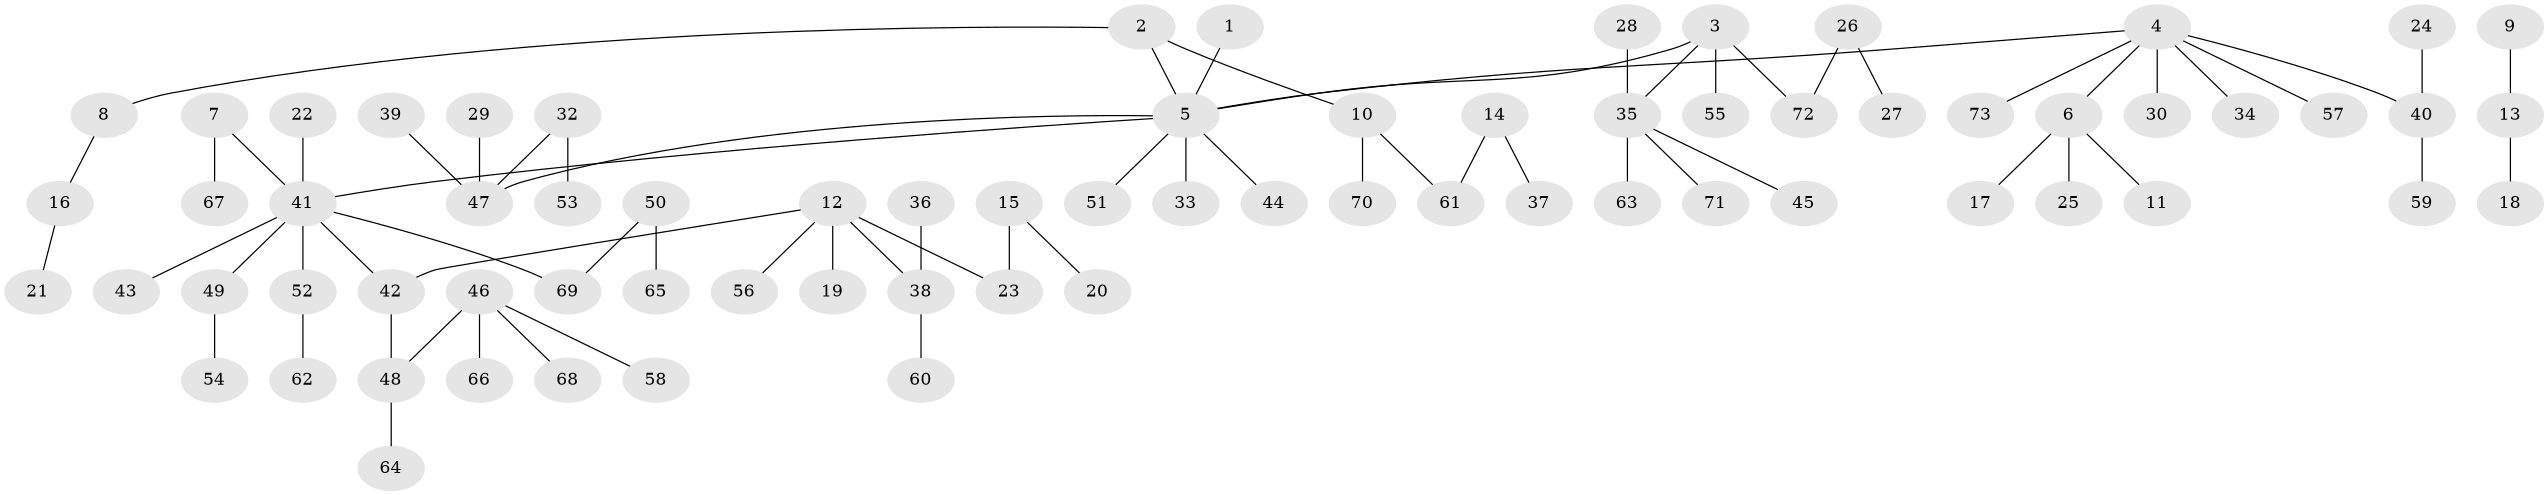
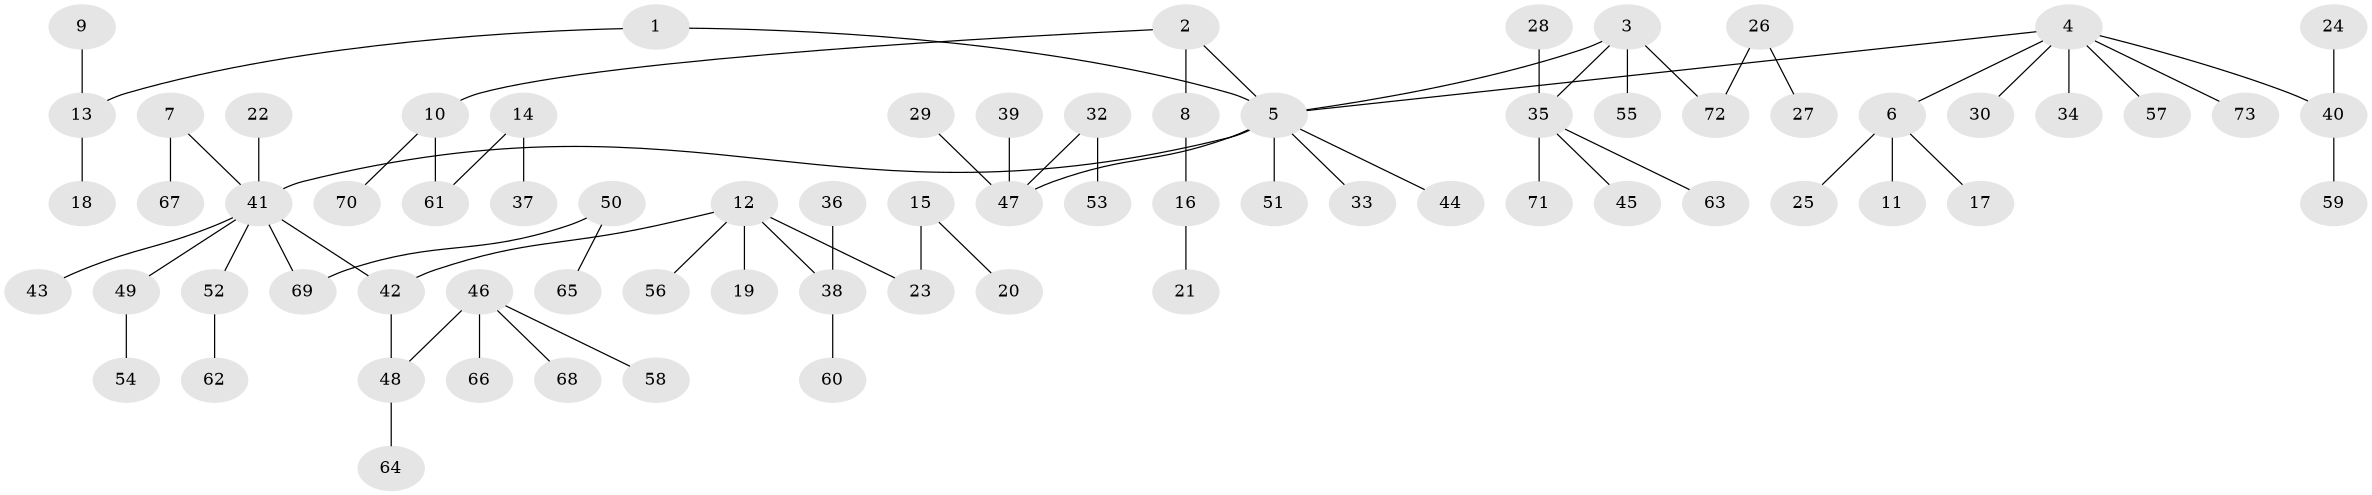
none -> (362, 48)
